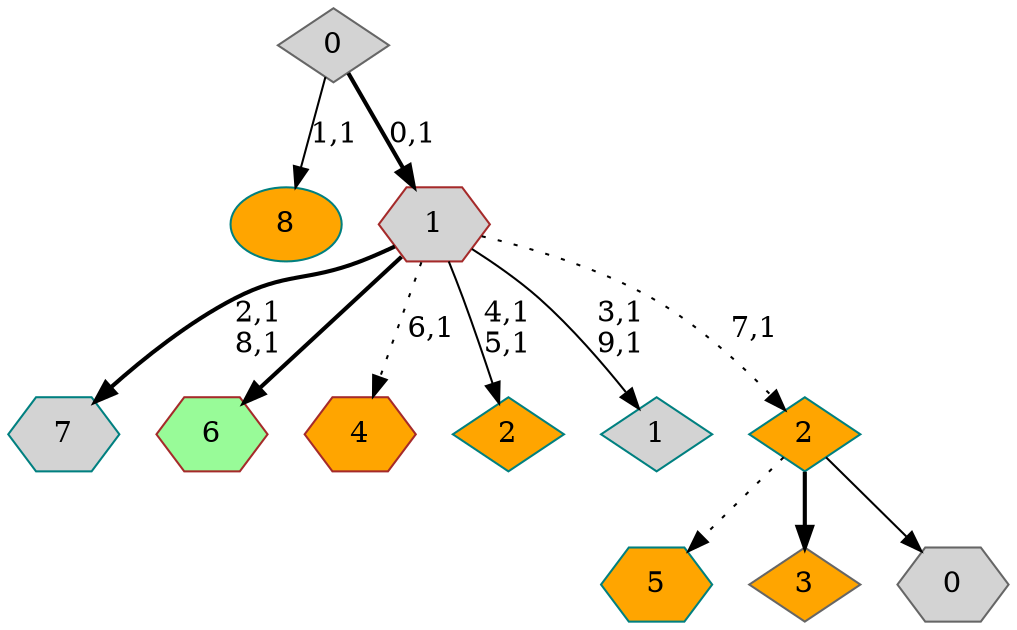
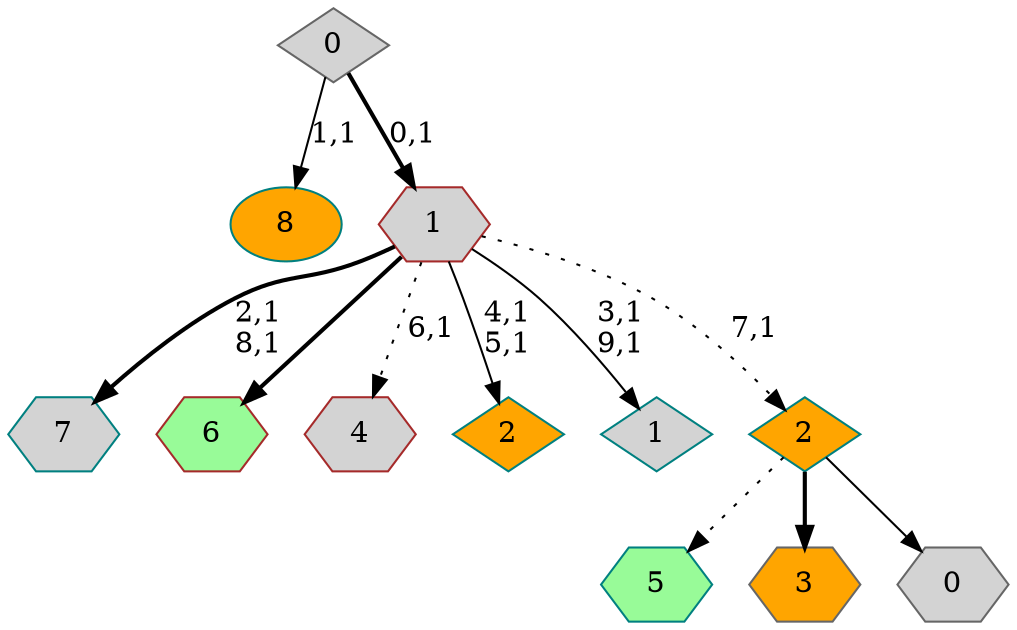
(360, 434) -> (360, 434)
(657, 585) -> (657, 585)
(805, 585) -> (805, 585)
